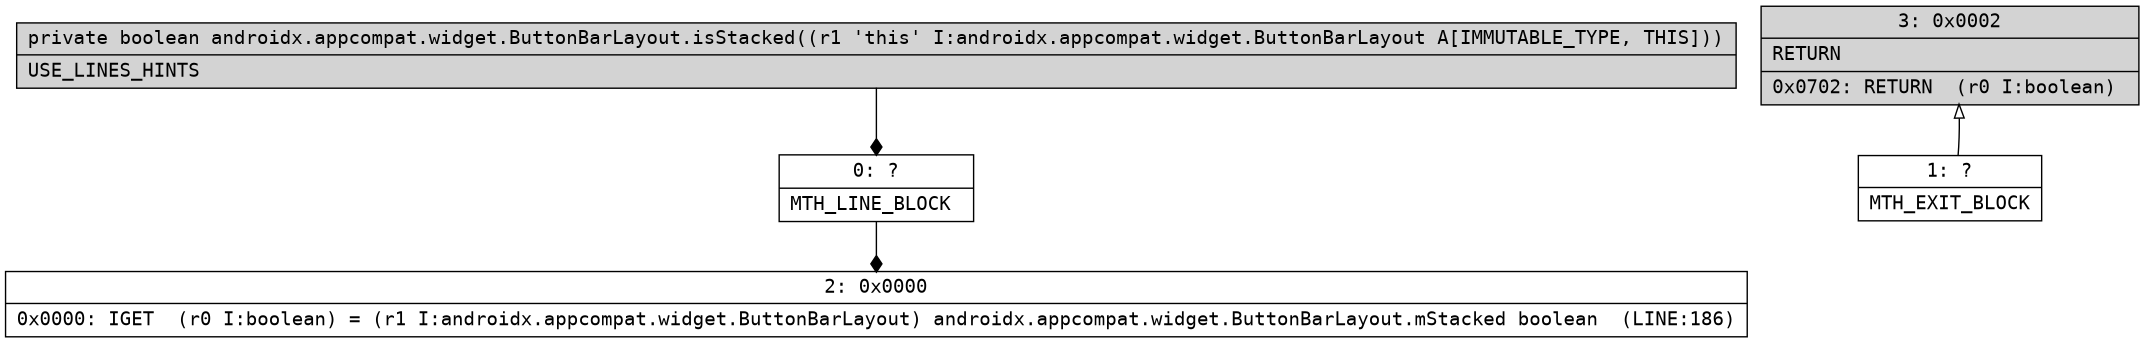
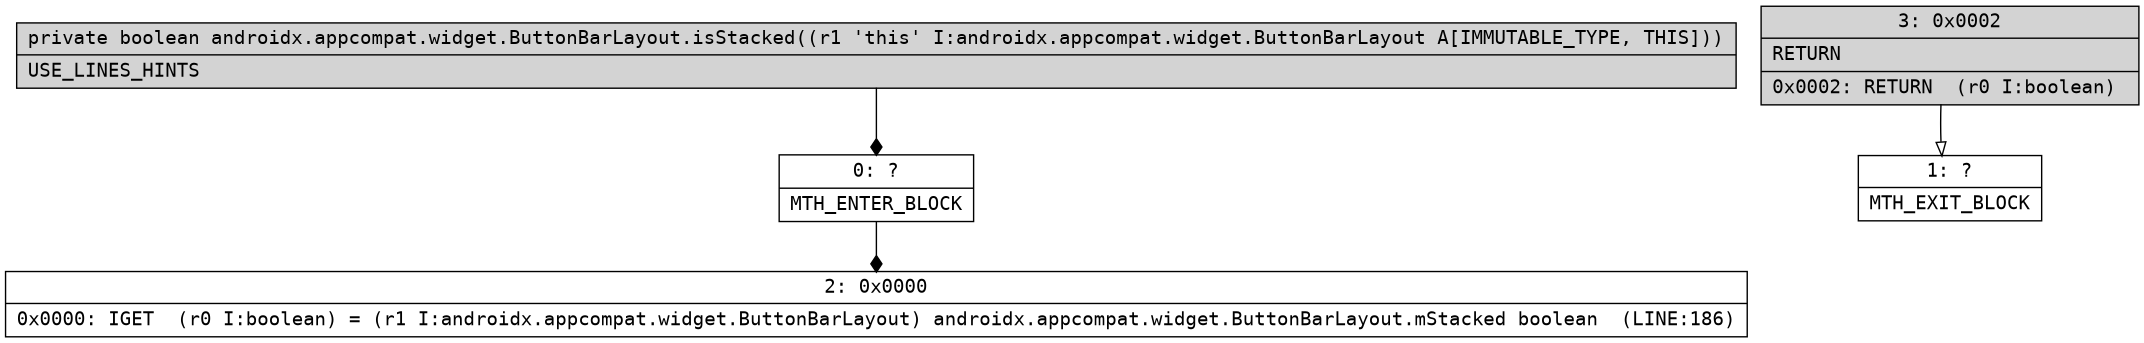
(1950, 88) -> (1950, 88)
(1959, 137) -> (1941, 123)
(871, 204) -> (876, 204)
